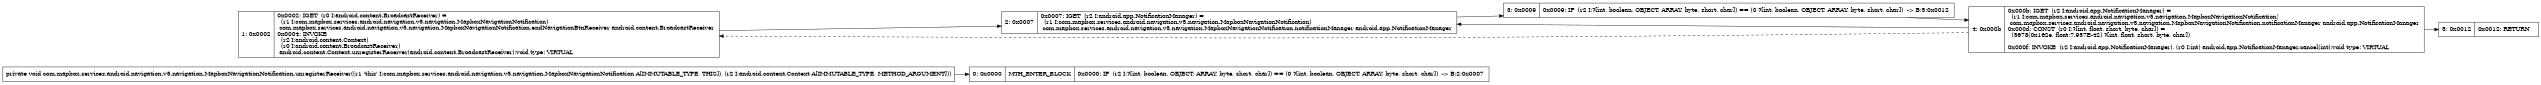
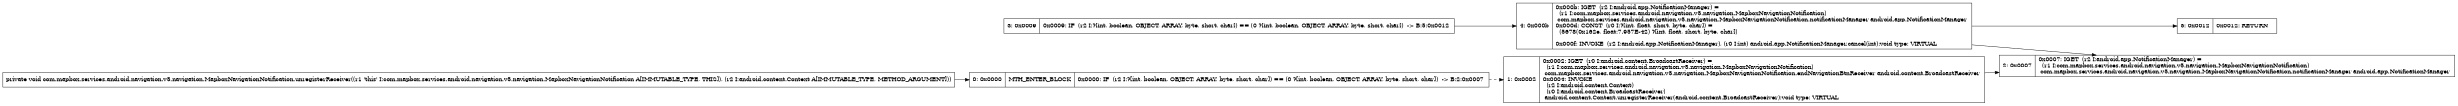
(1478, 17) -> none
(1346, 38) -> (1494, 80)
